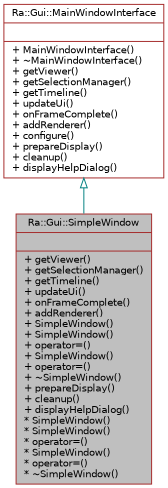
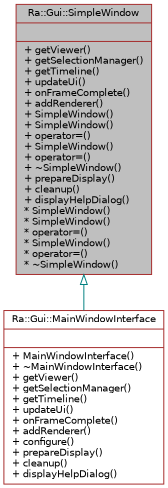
(84, 201) -> (84, 297)
